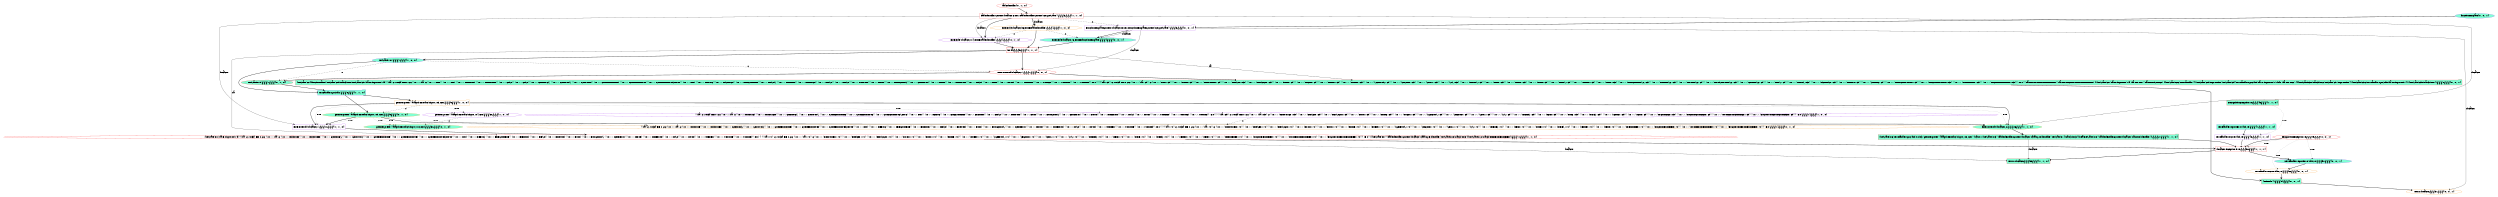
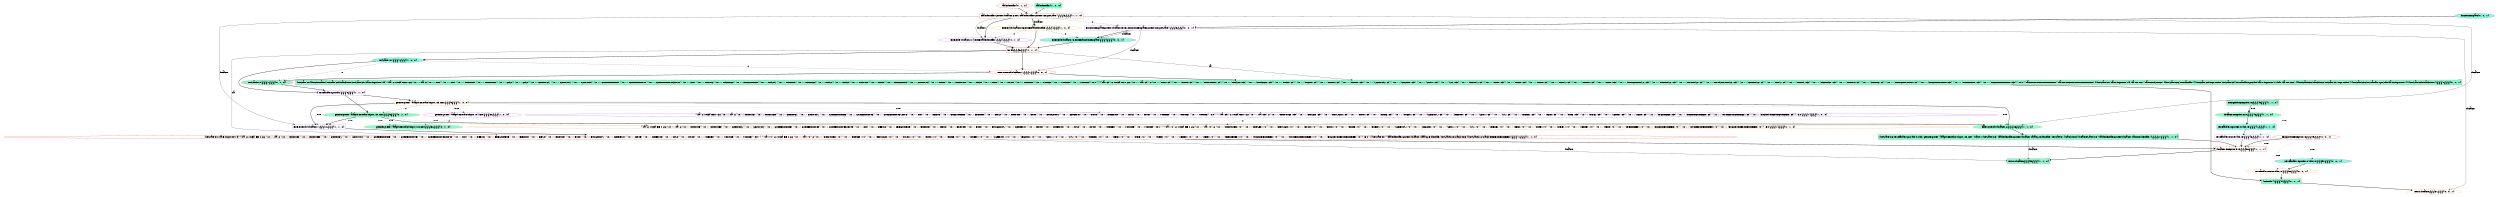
none -> (1048, 6)
(342, 93) -> (342, 93)
none -> (2248, 115)
(2242, 142) -> (2242, 142)
(2268, 156) -> none
